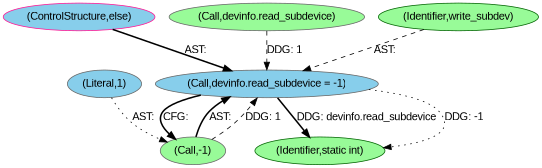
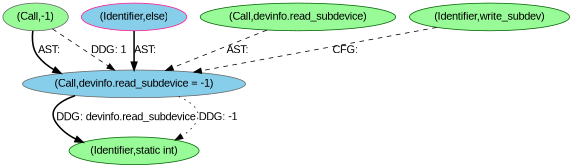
(79, 17) -> (134, 17)
(267, 17) -> (298, 17)
(285, 50) -> (239, 50)
(386, 50) -> (347, 50)
(104, 84) -> none
(169, 106) -> none
